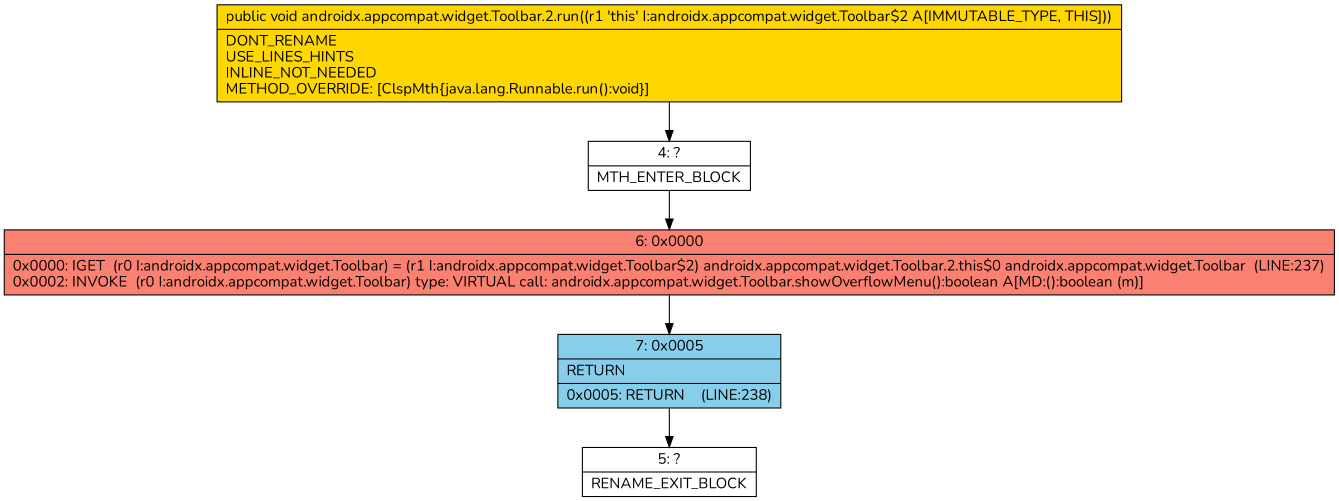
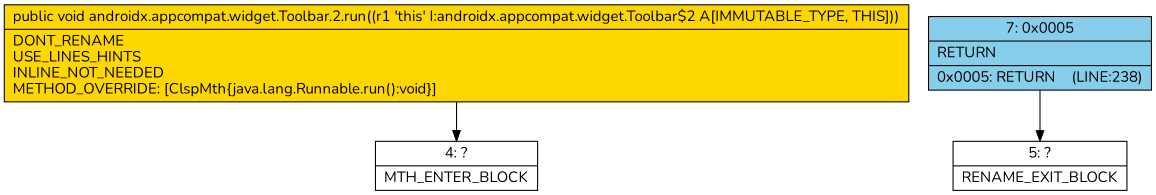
(669, 262) -> none
